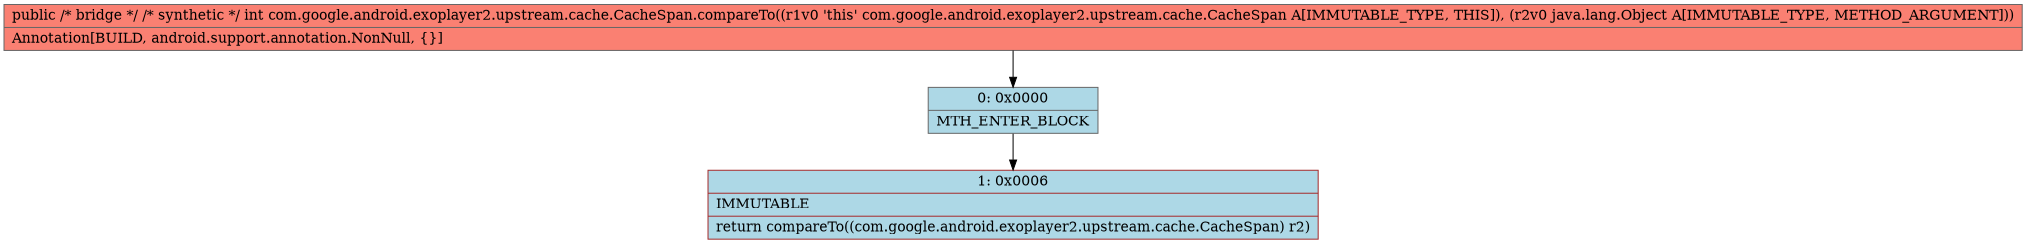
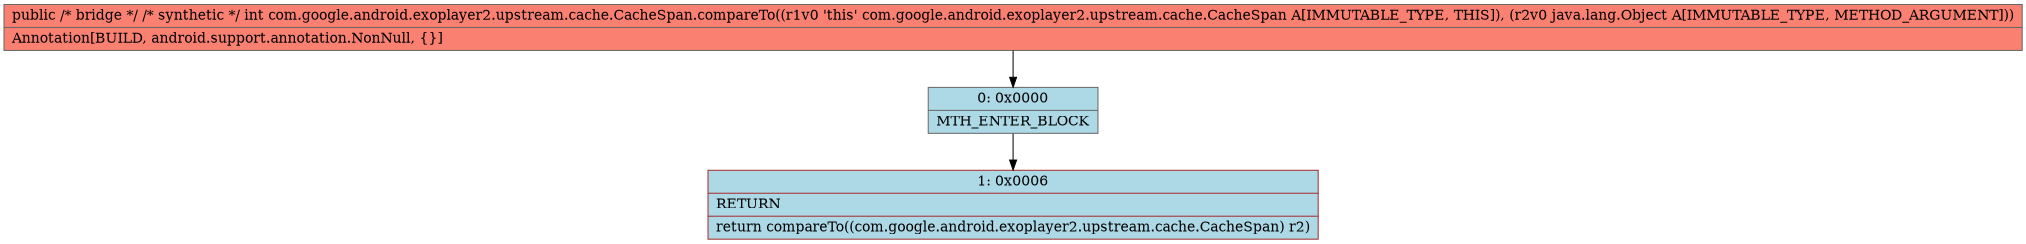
(763, 204) -> (748, 204)
